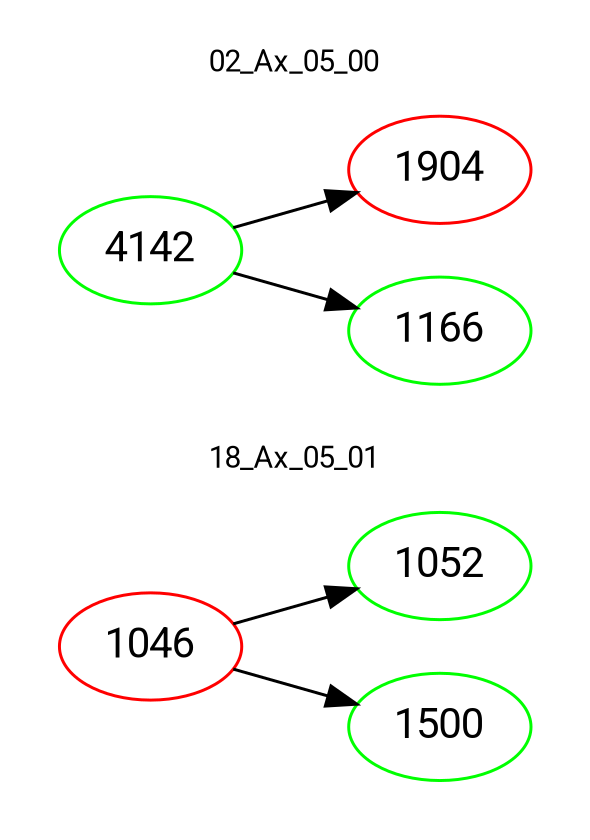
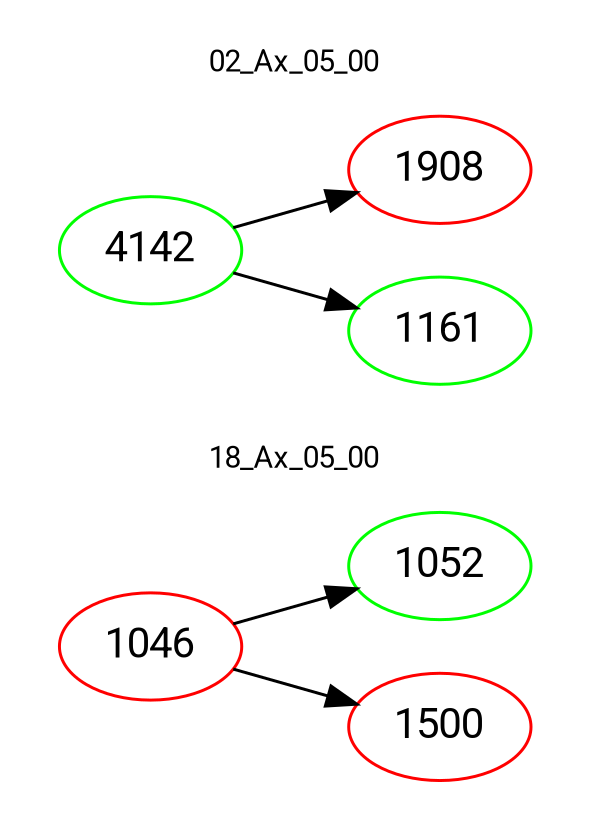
(440, 170) -> (440, 170)
(440, 331) -> (440, 331)
(295, 460) -> (295, 460)
(440, 727) -> (440, 727)
